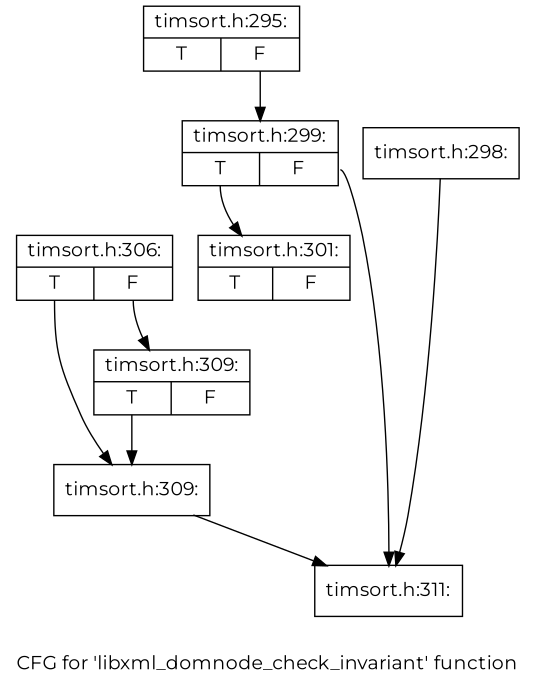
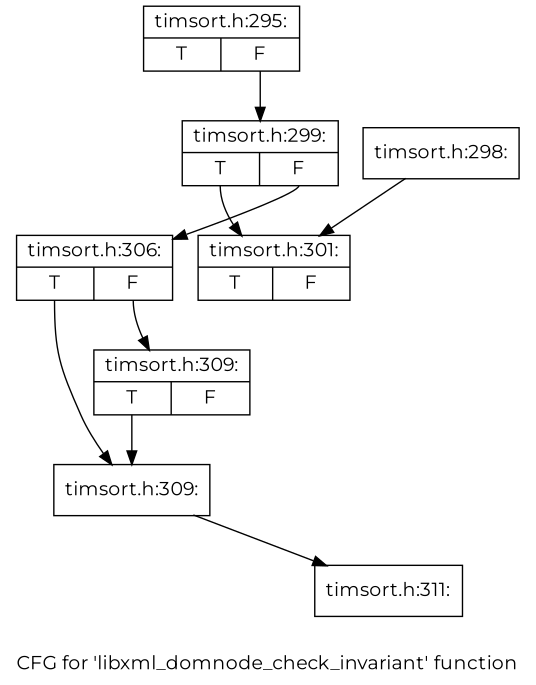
(380, 358) -> (244, 213)
(428, 366) -> (369, 203)
